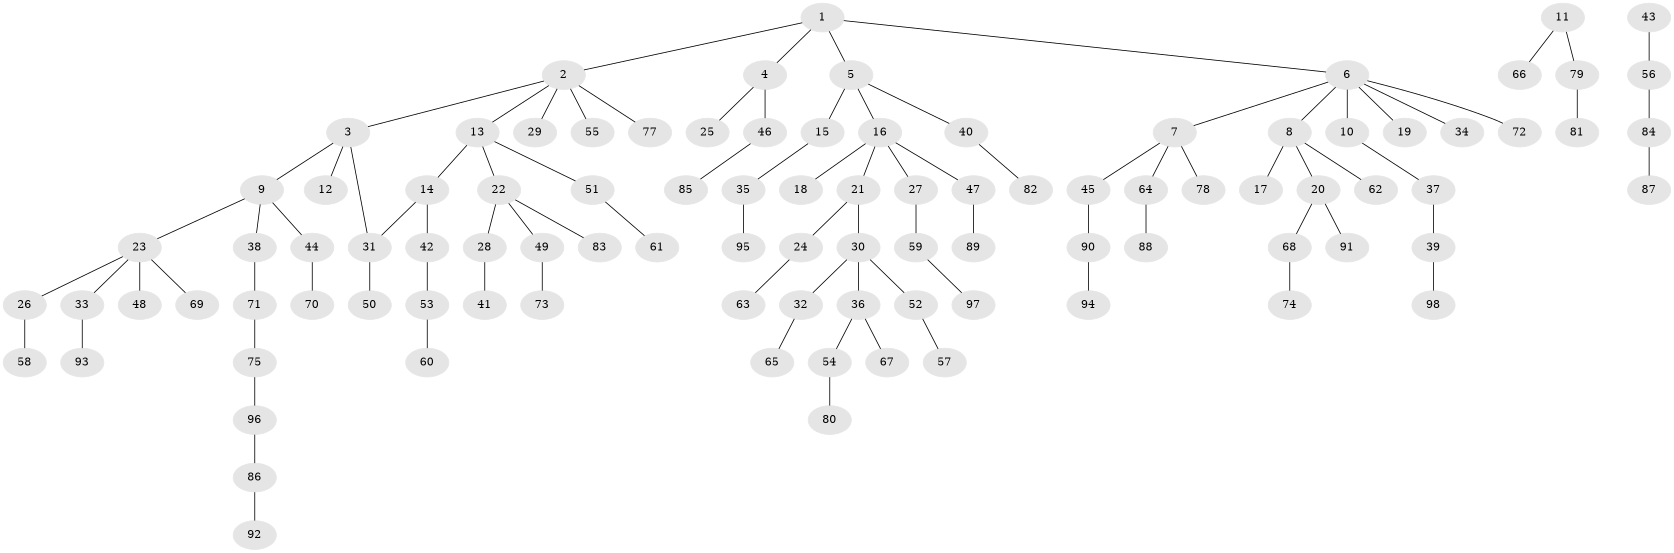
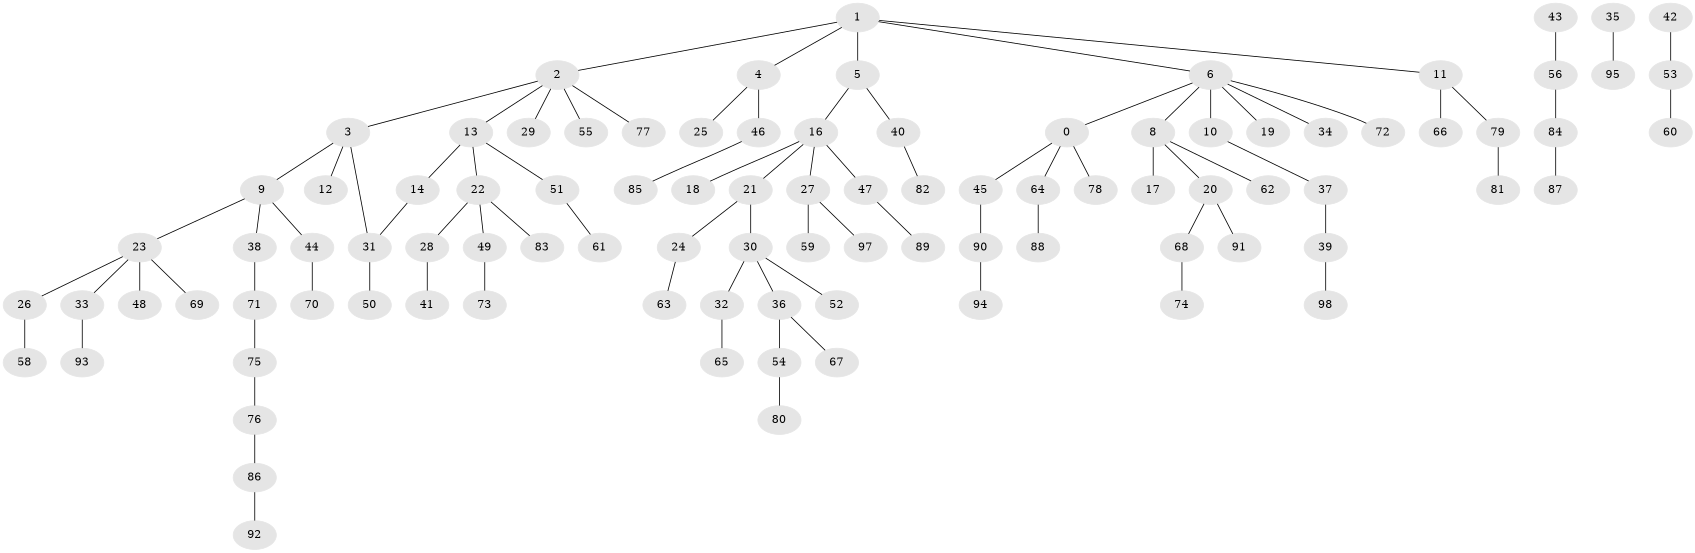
none -> (1149, 46)
(823, 133) -> none
(1175, 133) -> (1067, 133)
(427, 219) -> none
(945, 276) -> (837, 219)
(945, 363) -> none
(255, 420) -> (255, 420)
